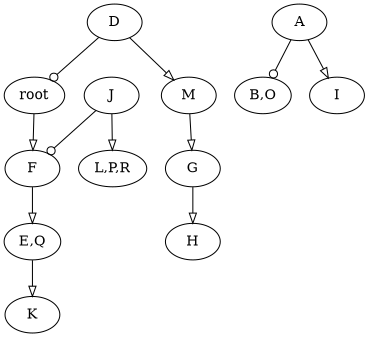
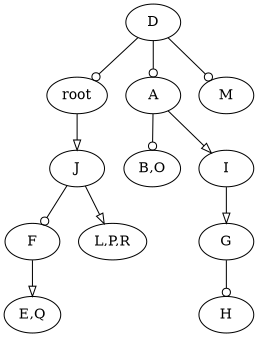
(148, 55) -> (187, 56)
none -> (153, 55)
(34, 127) -> (77, 127)
(191, 127) -> (226, 200)
(193, 200) -> (226, 274)
(32, 315) -> none
